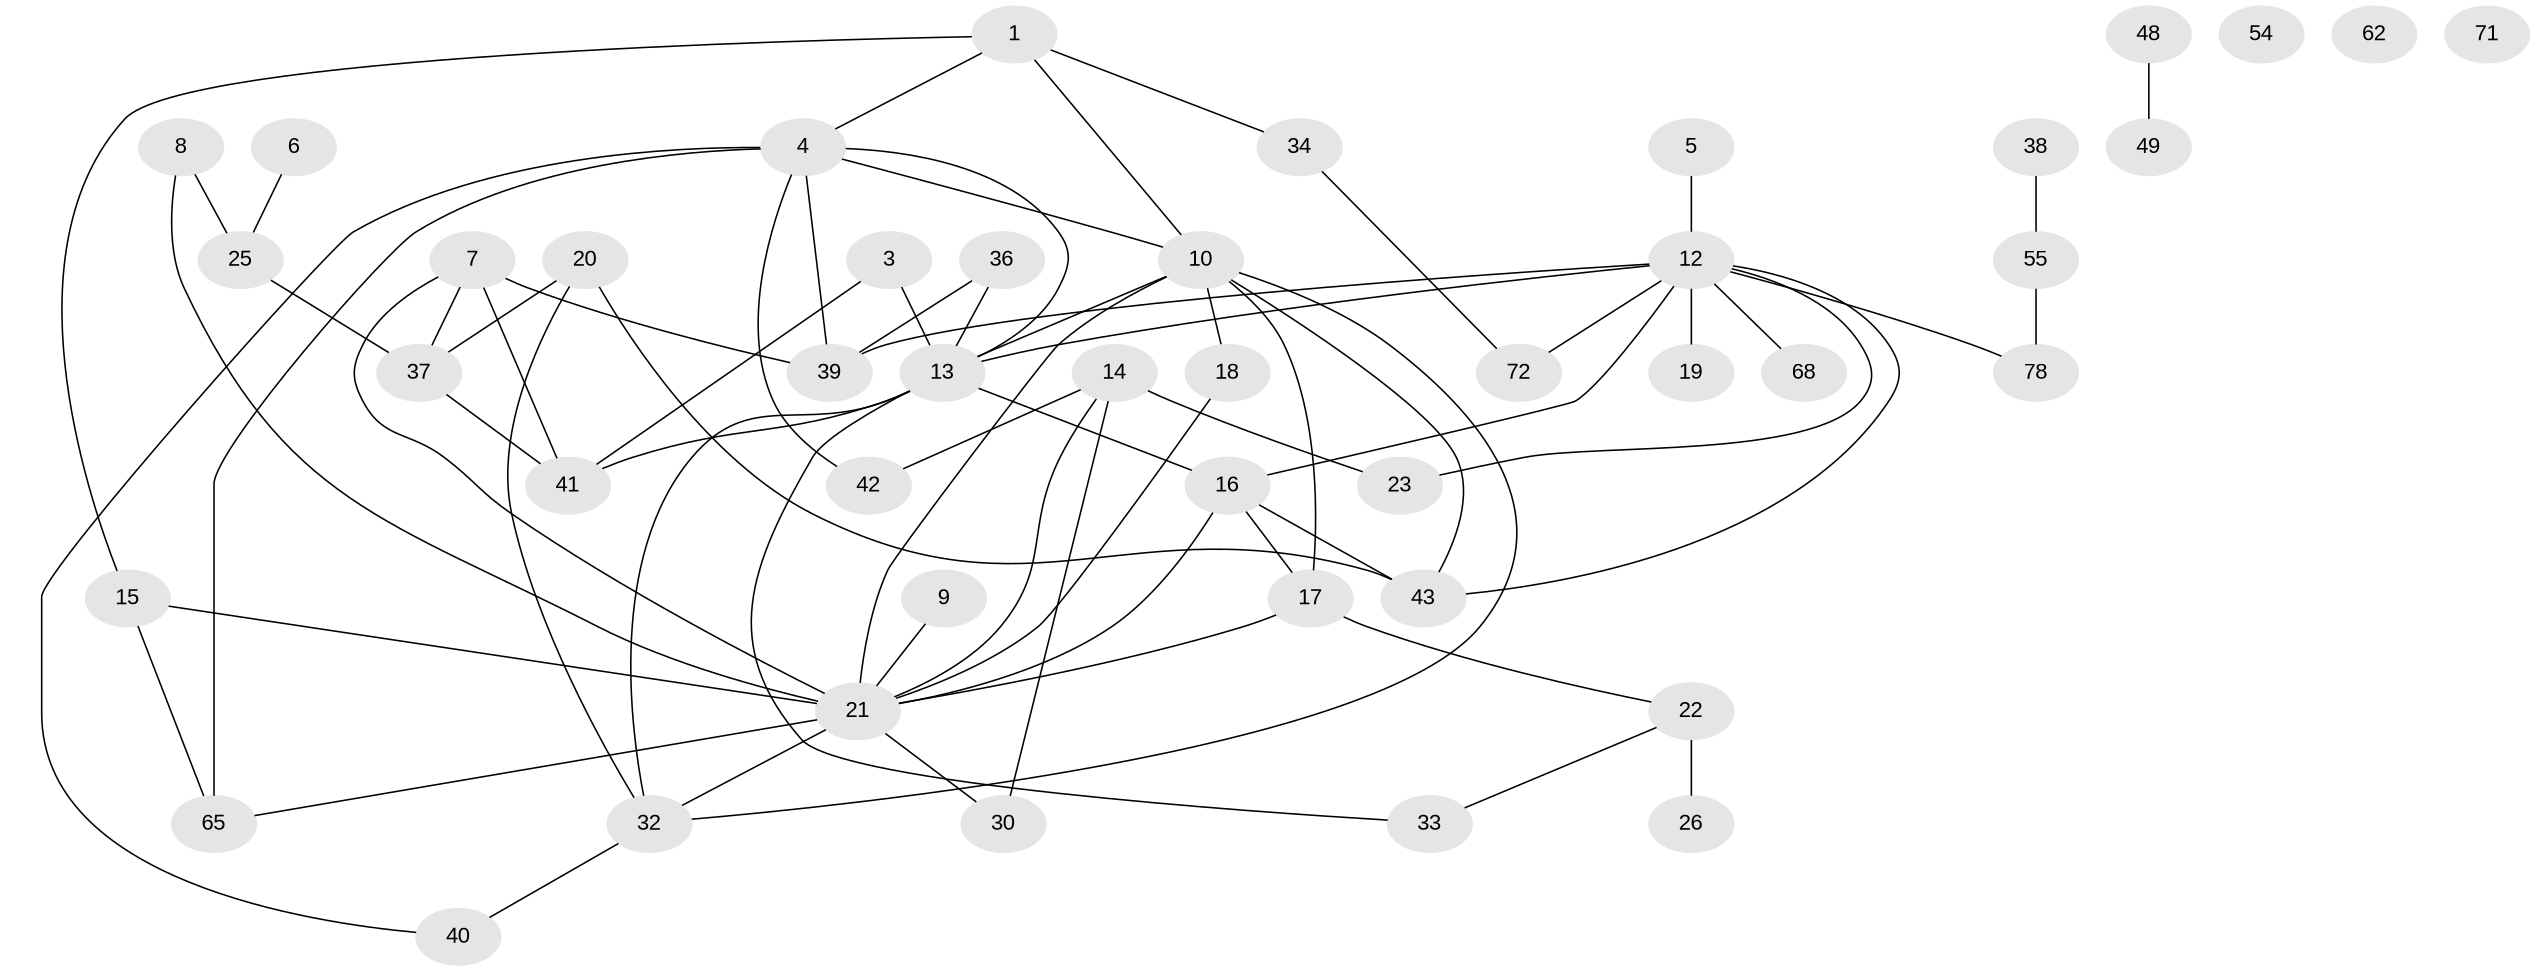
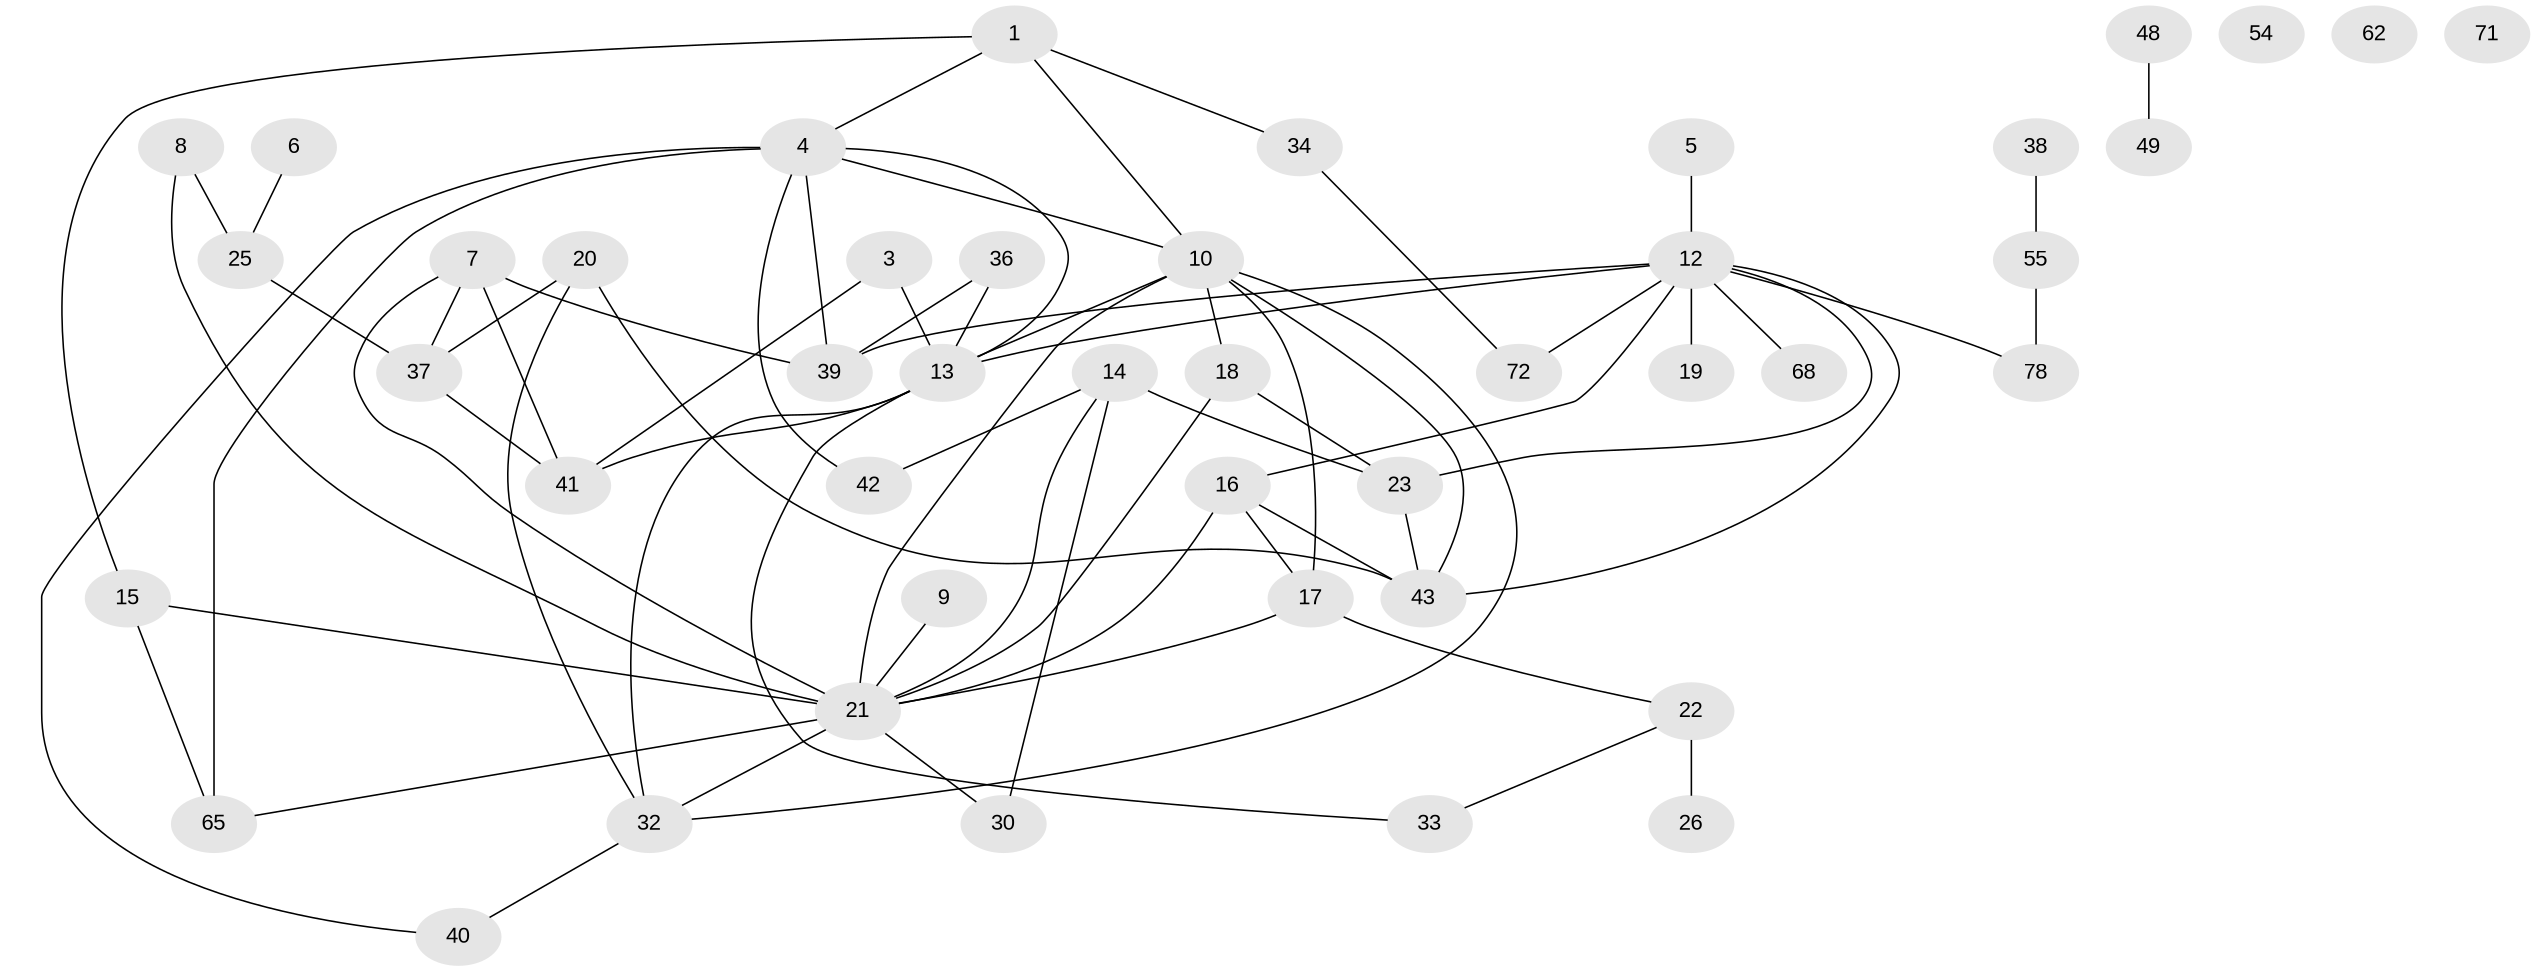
(1091, 431) -> none
none -> (1320, 433)
none -> (1412, 542)
